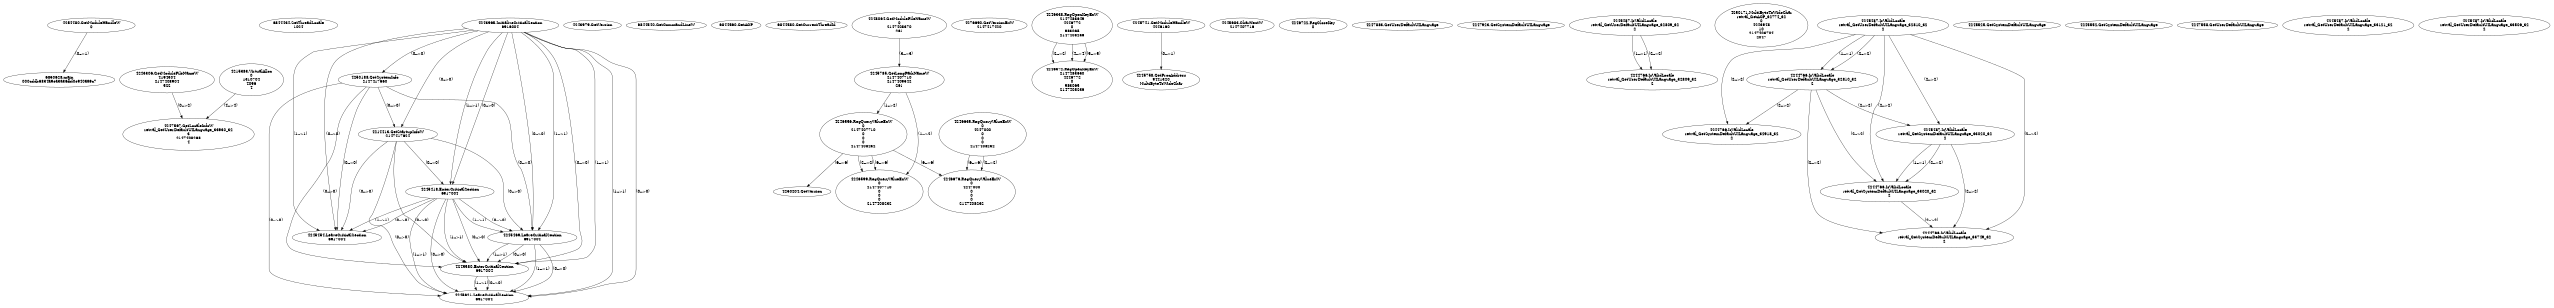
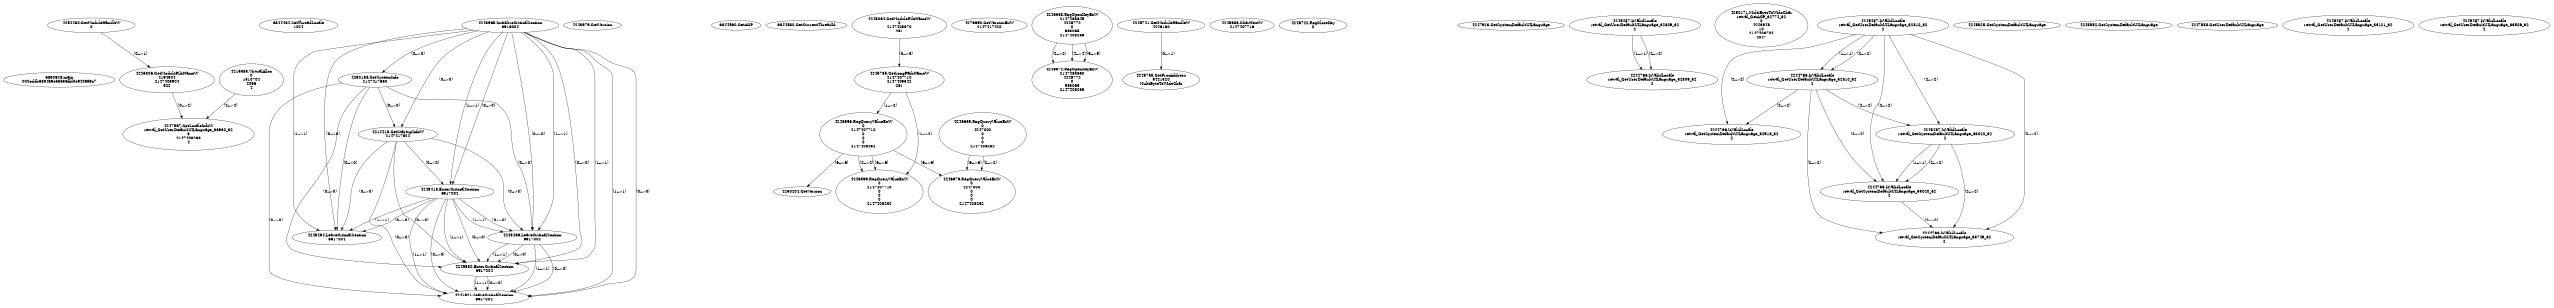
(666, 25) -> none
(1402, 25) -> none
(76, 51) -> (124, 49)
(484, 297) -> (484, 297)
